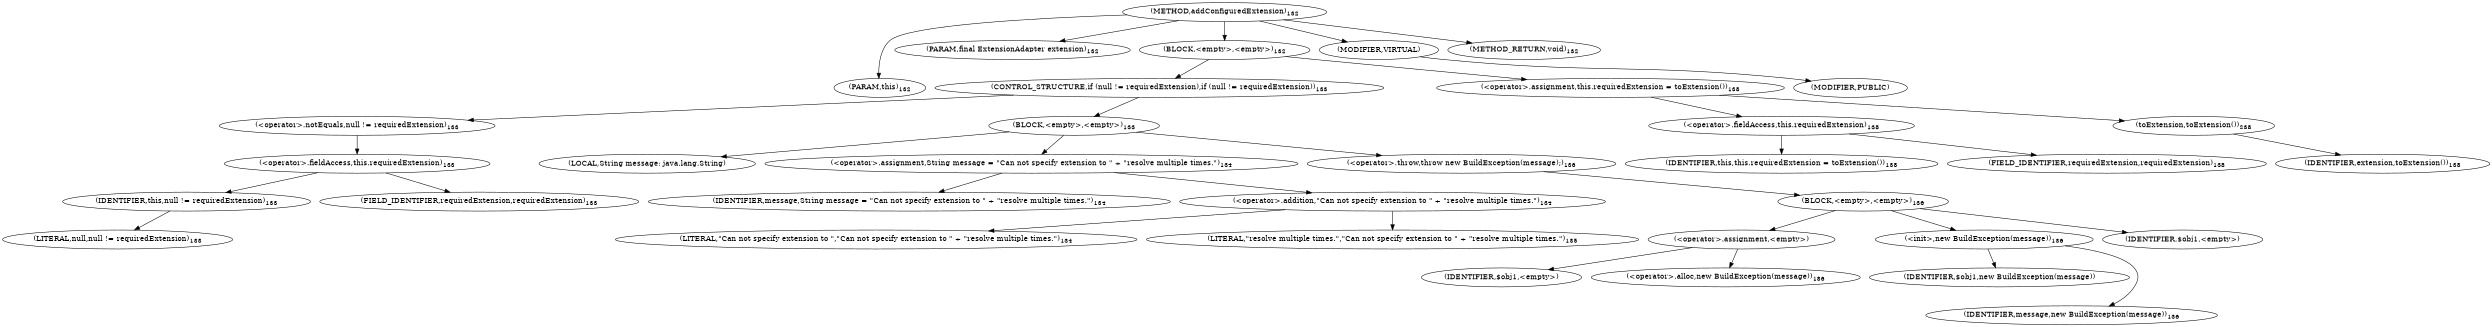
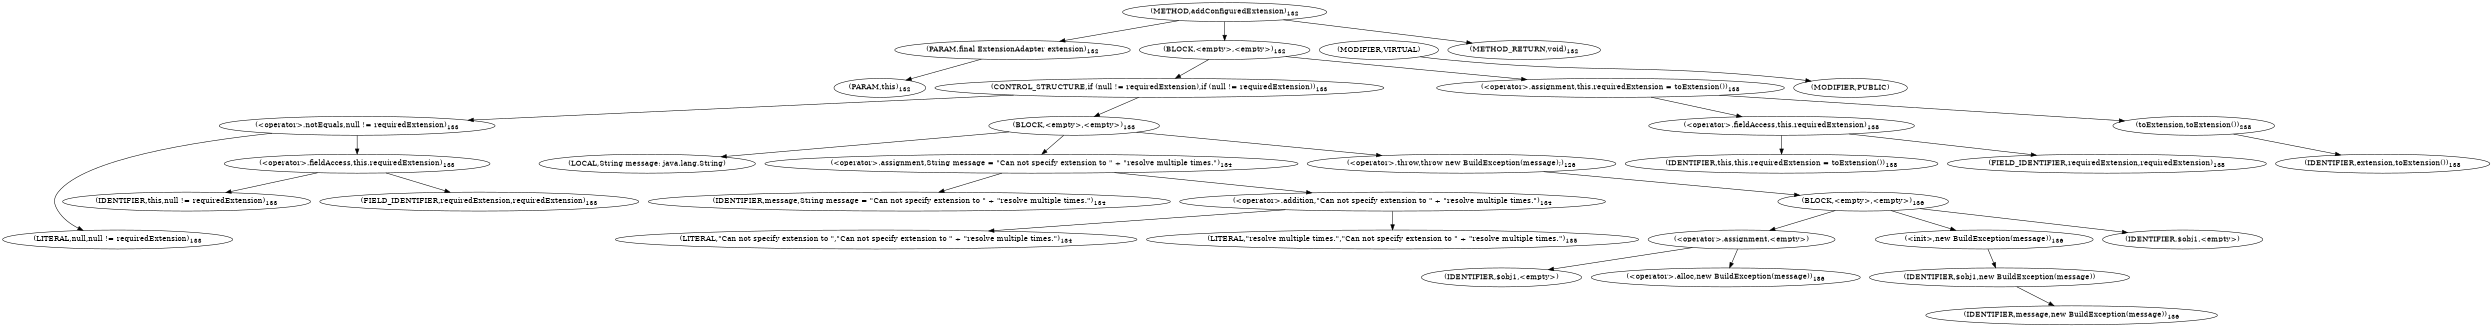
(990, 22) -> (946, 69)
(1301, 31) -> none
(1570, 163) -> (1570, 163)
(155, 219) -> (138, 155)
(2124, 260) -> (2033, 295)
